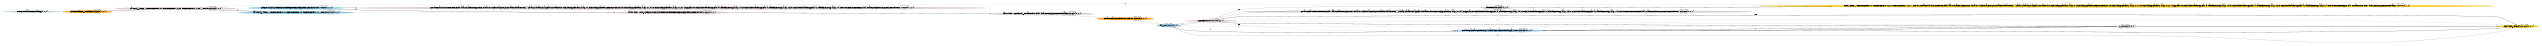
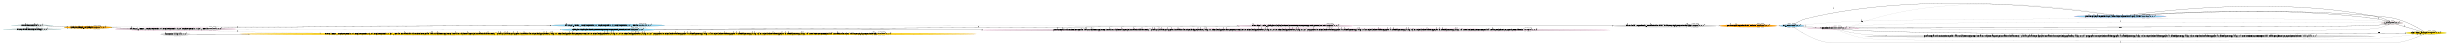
(1346, 7) -> (2122, 30)
none -> (32, 25)
